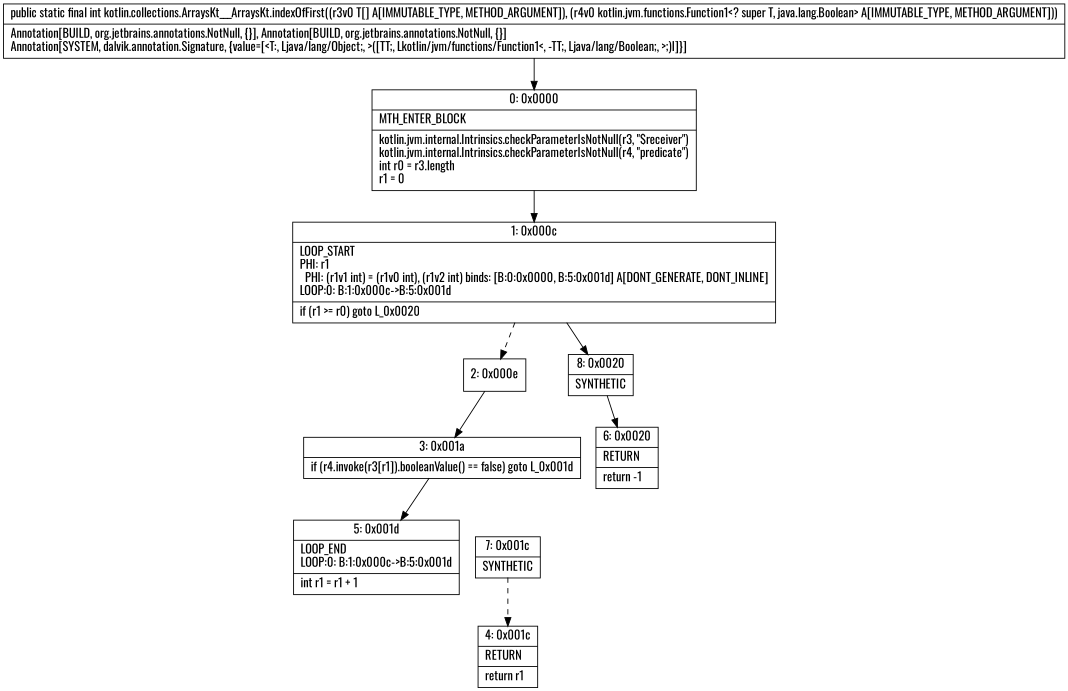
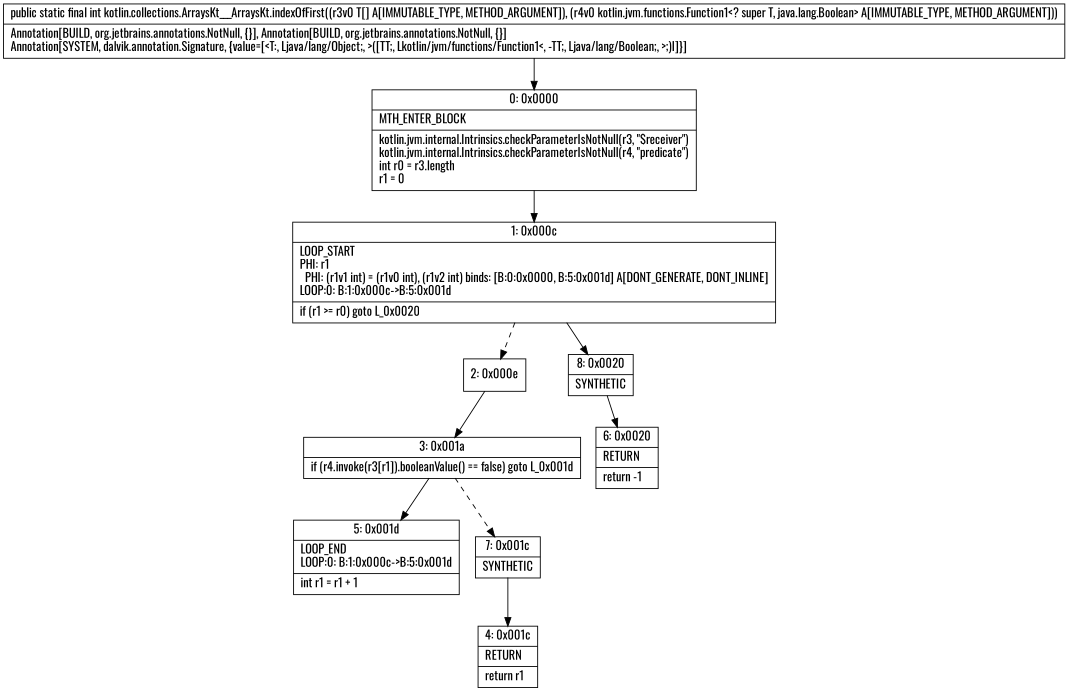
none -> (472, 504)
(508, 598) -> (508, 598)
